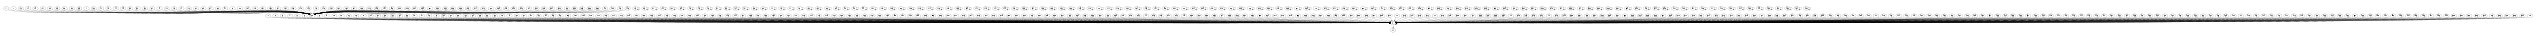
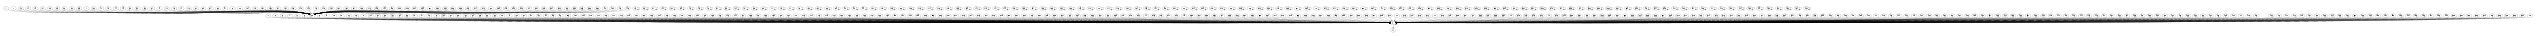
(2264, 16) -> none
